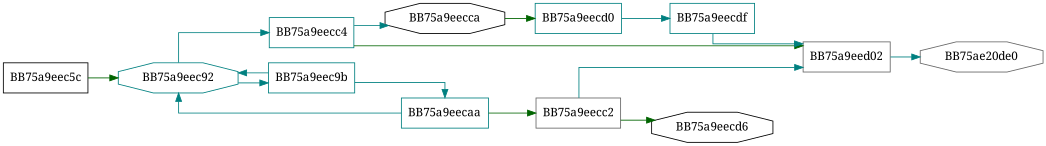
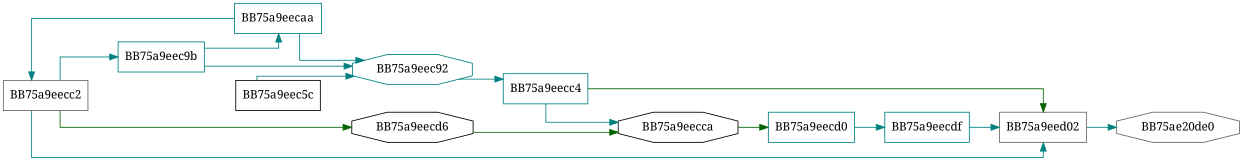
(99, 78) -> (299, 76)
(249, 83) -> (73, 57)
(508, 113) -> (106, 18)
none -> (542, 132)
